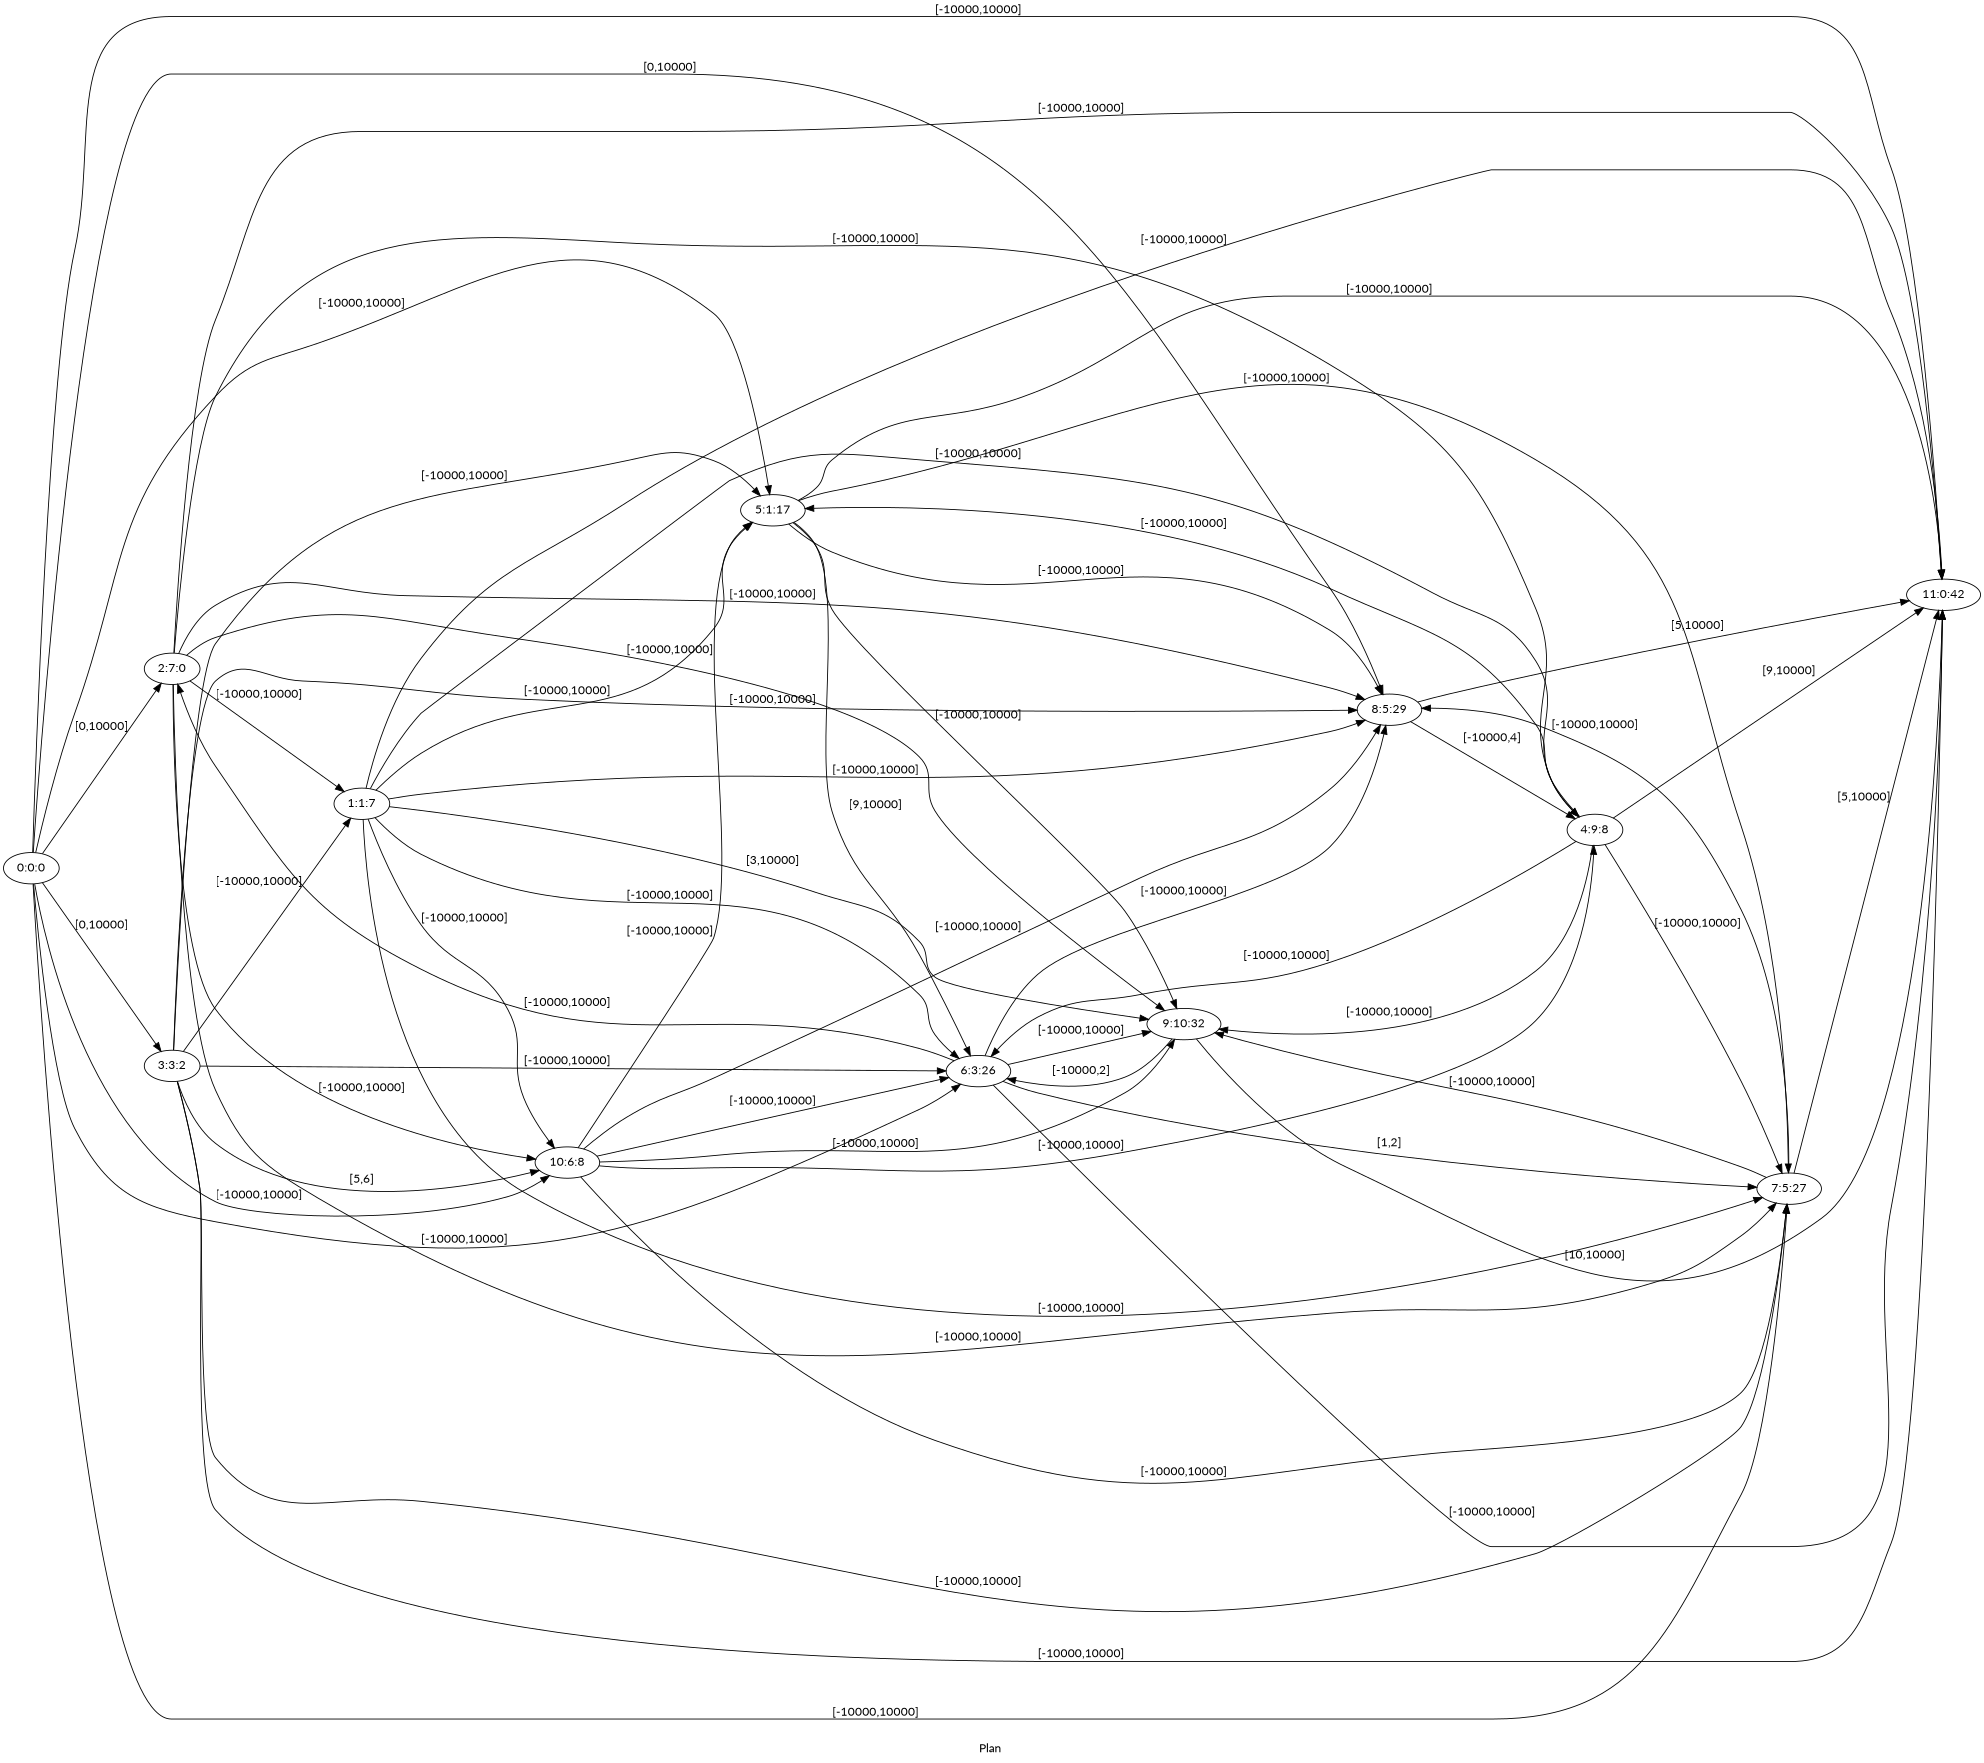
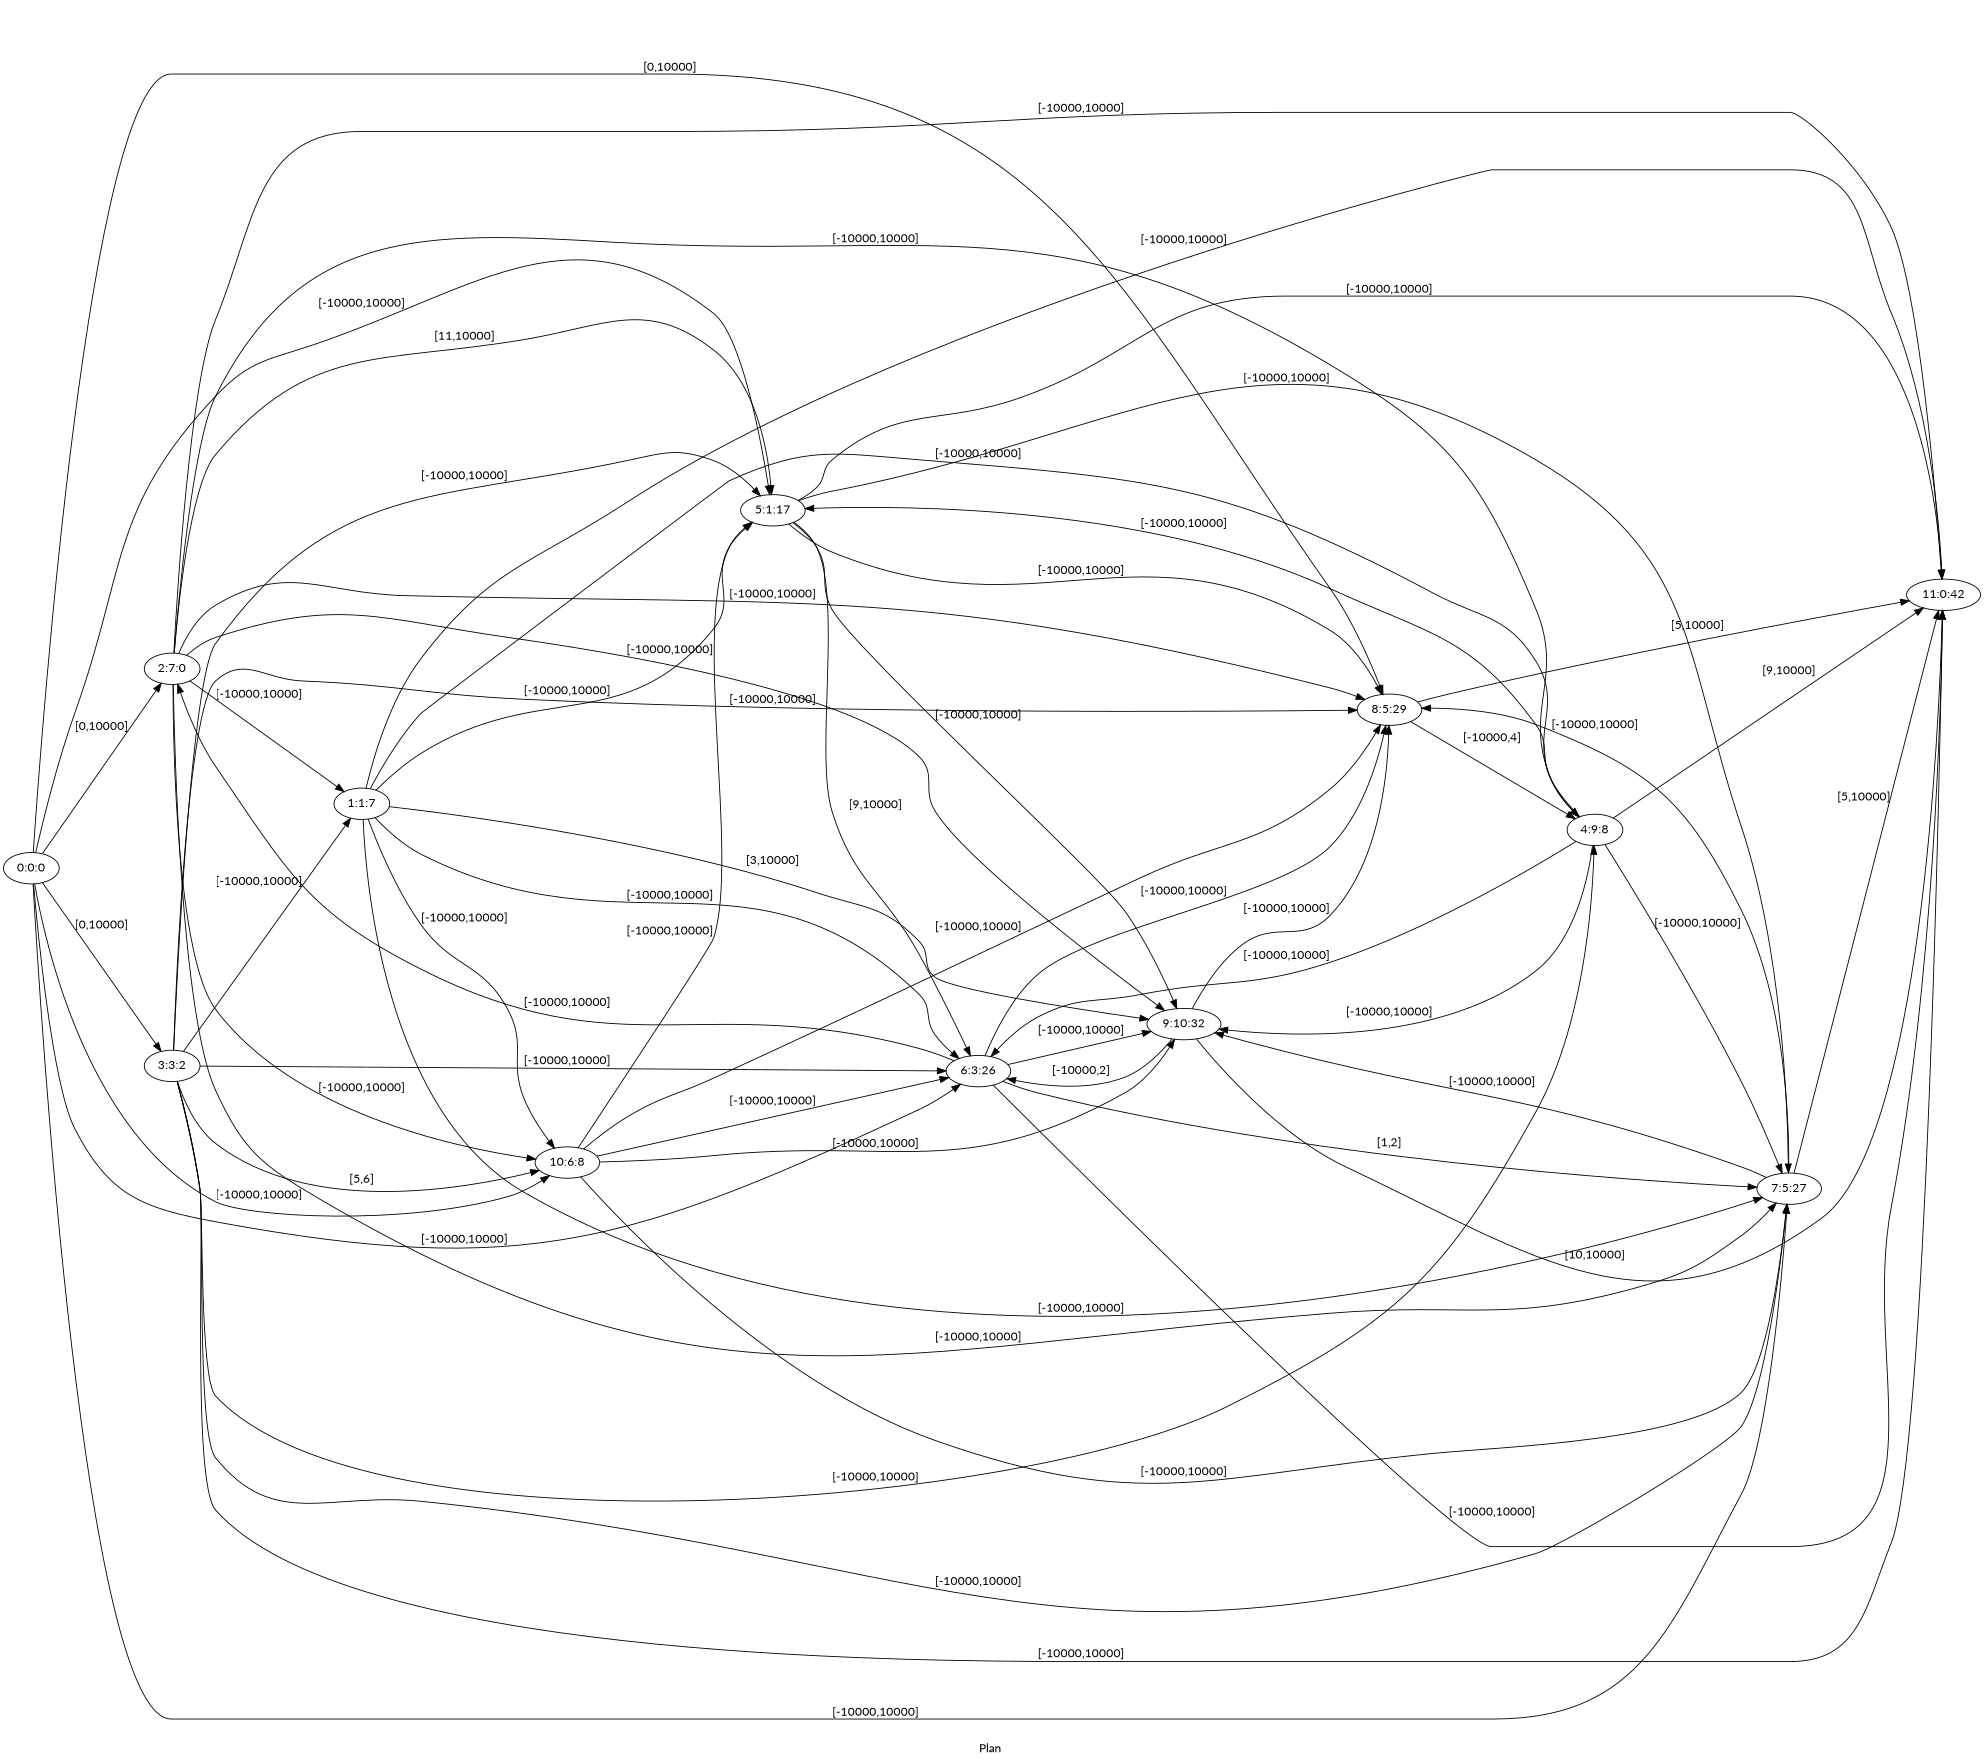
(840, 17) -> none
none -> (427, 352)
(874, 777) -> (1336, 909)
(1168, 1144) -> (908, 1484)
